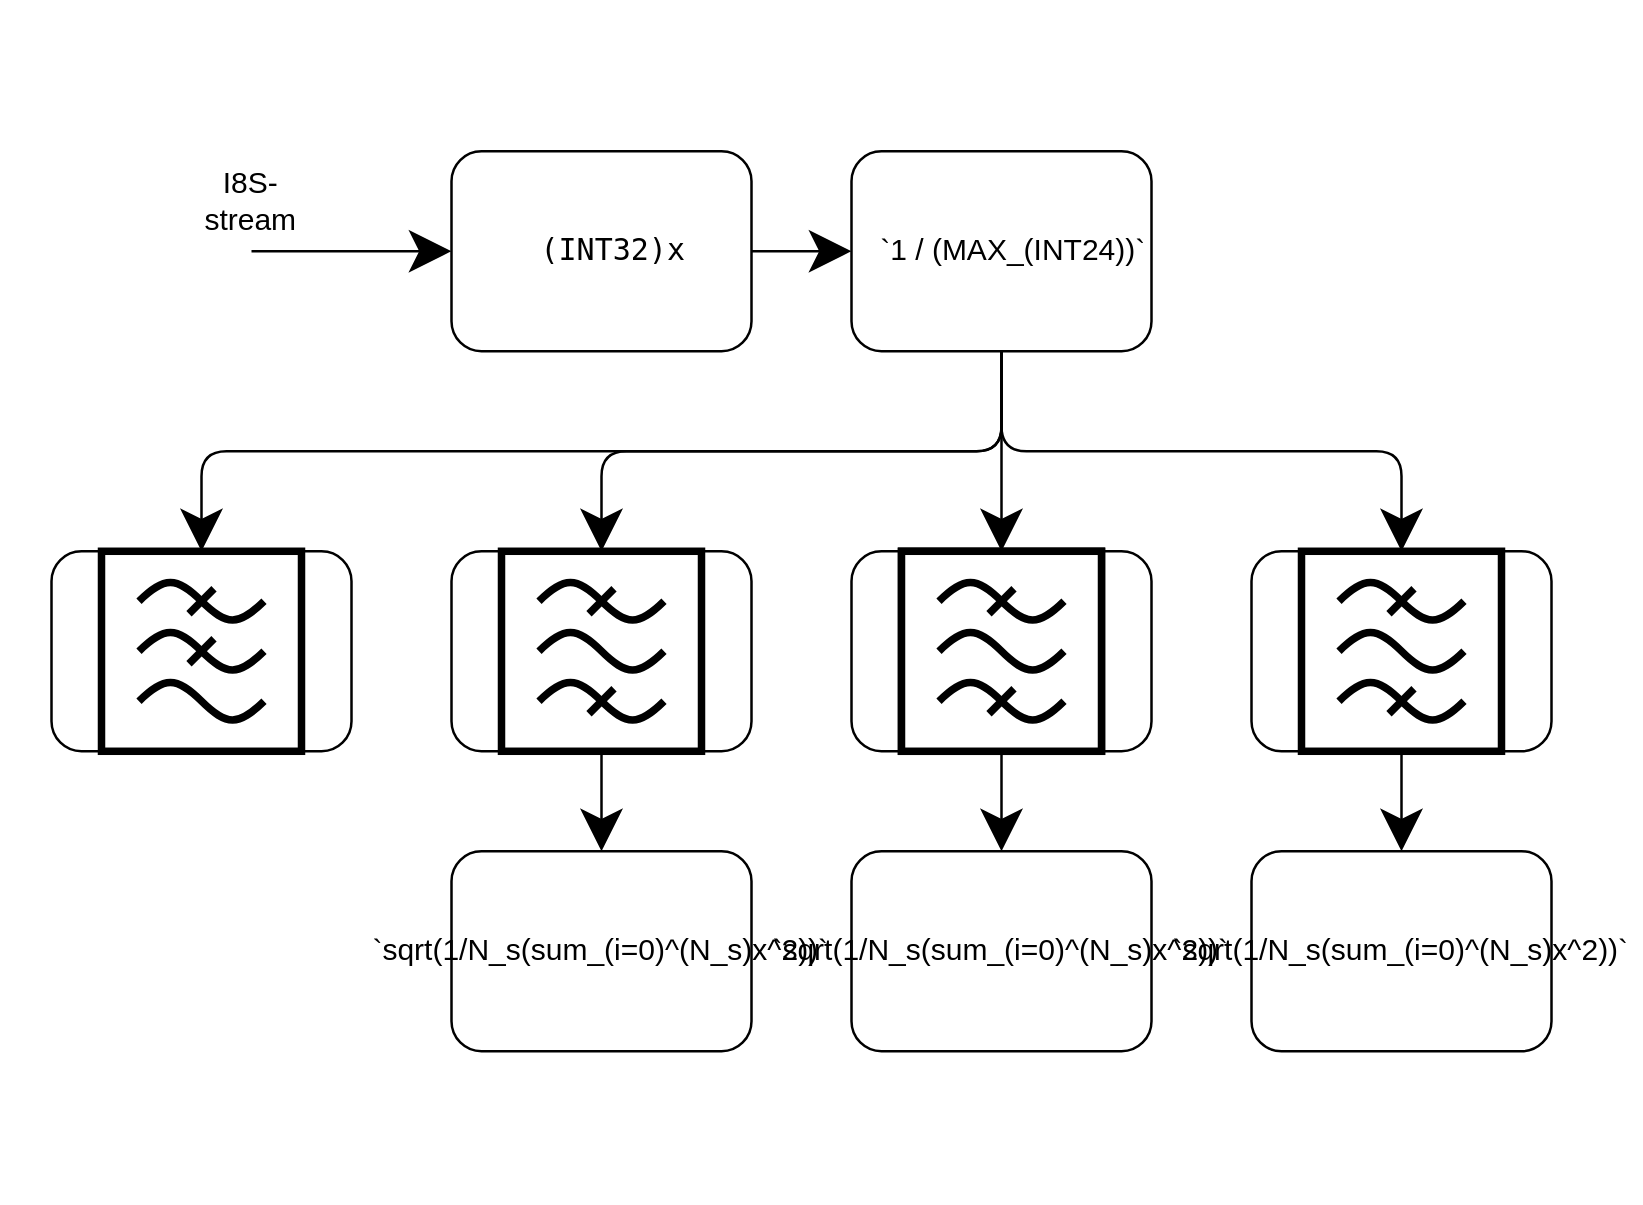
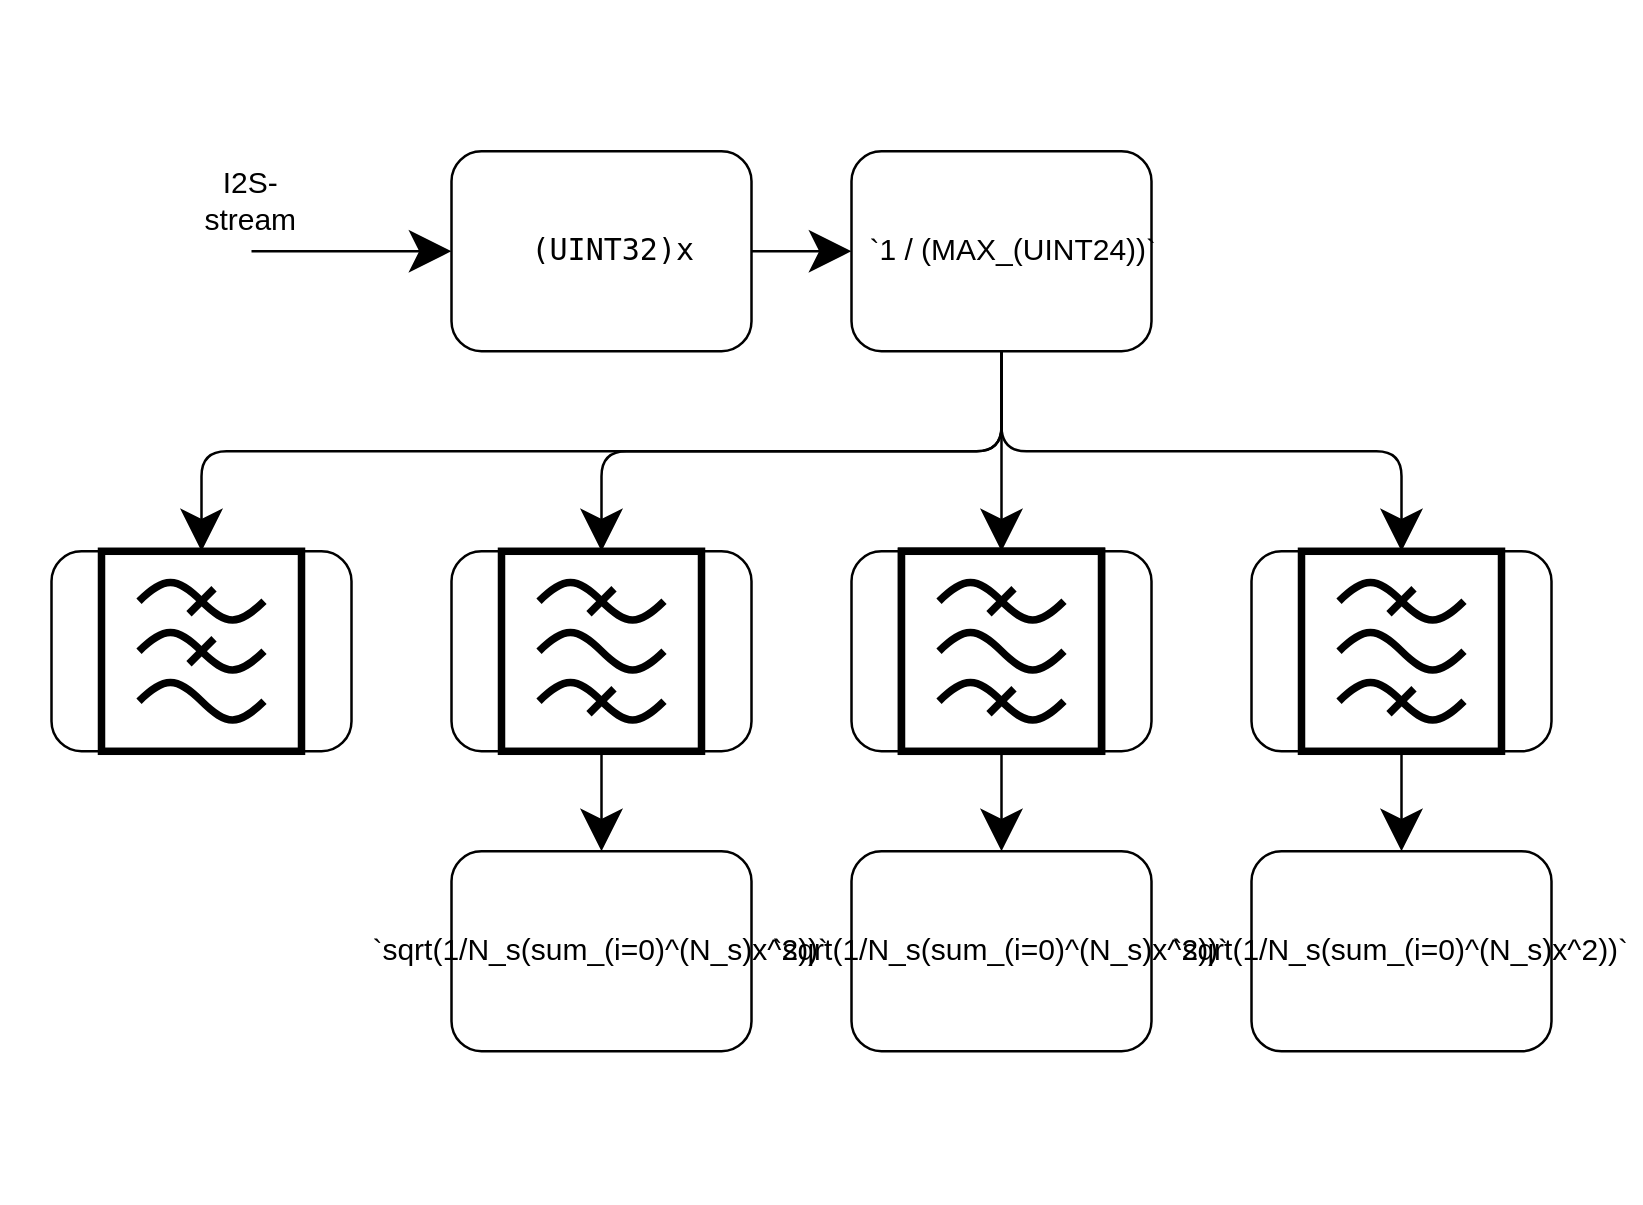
(251, 201) -> (251, 201)
(614, 251) -> (614, 251)
(1014, 251) -> (1014, 251)
